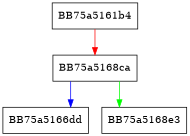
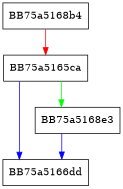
(95, 16) -> (46, 16)
(95, 68) -> (46, 68)
none -> (62, 143)
